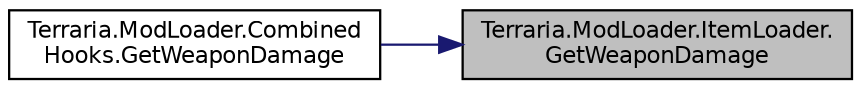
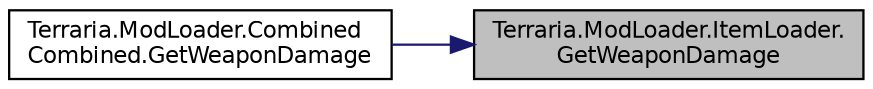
(195, 45) -> (200, 45)
